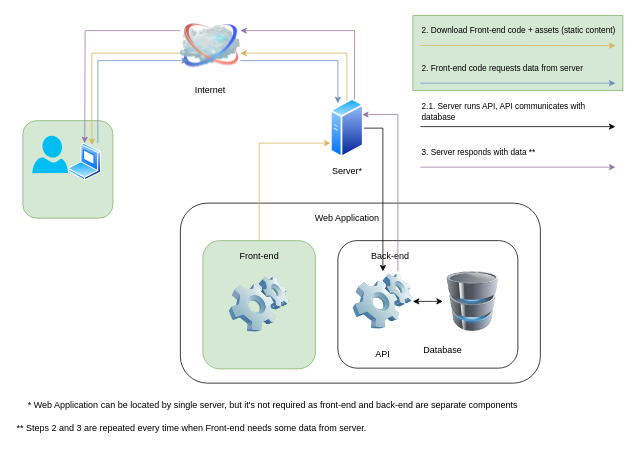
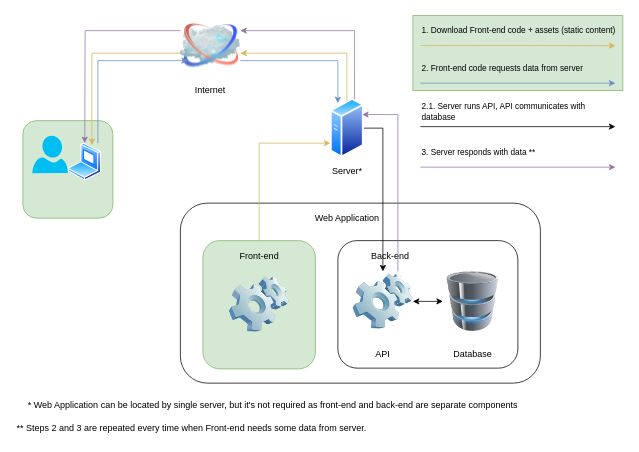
(522, 30) -> (522, 30)
(443, 350) -> (473, 354)
